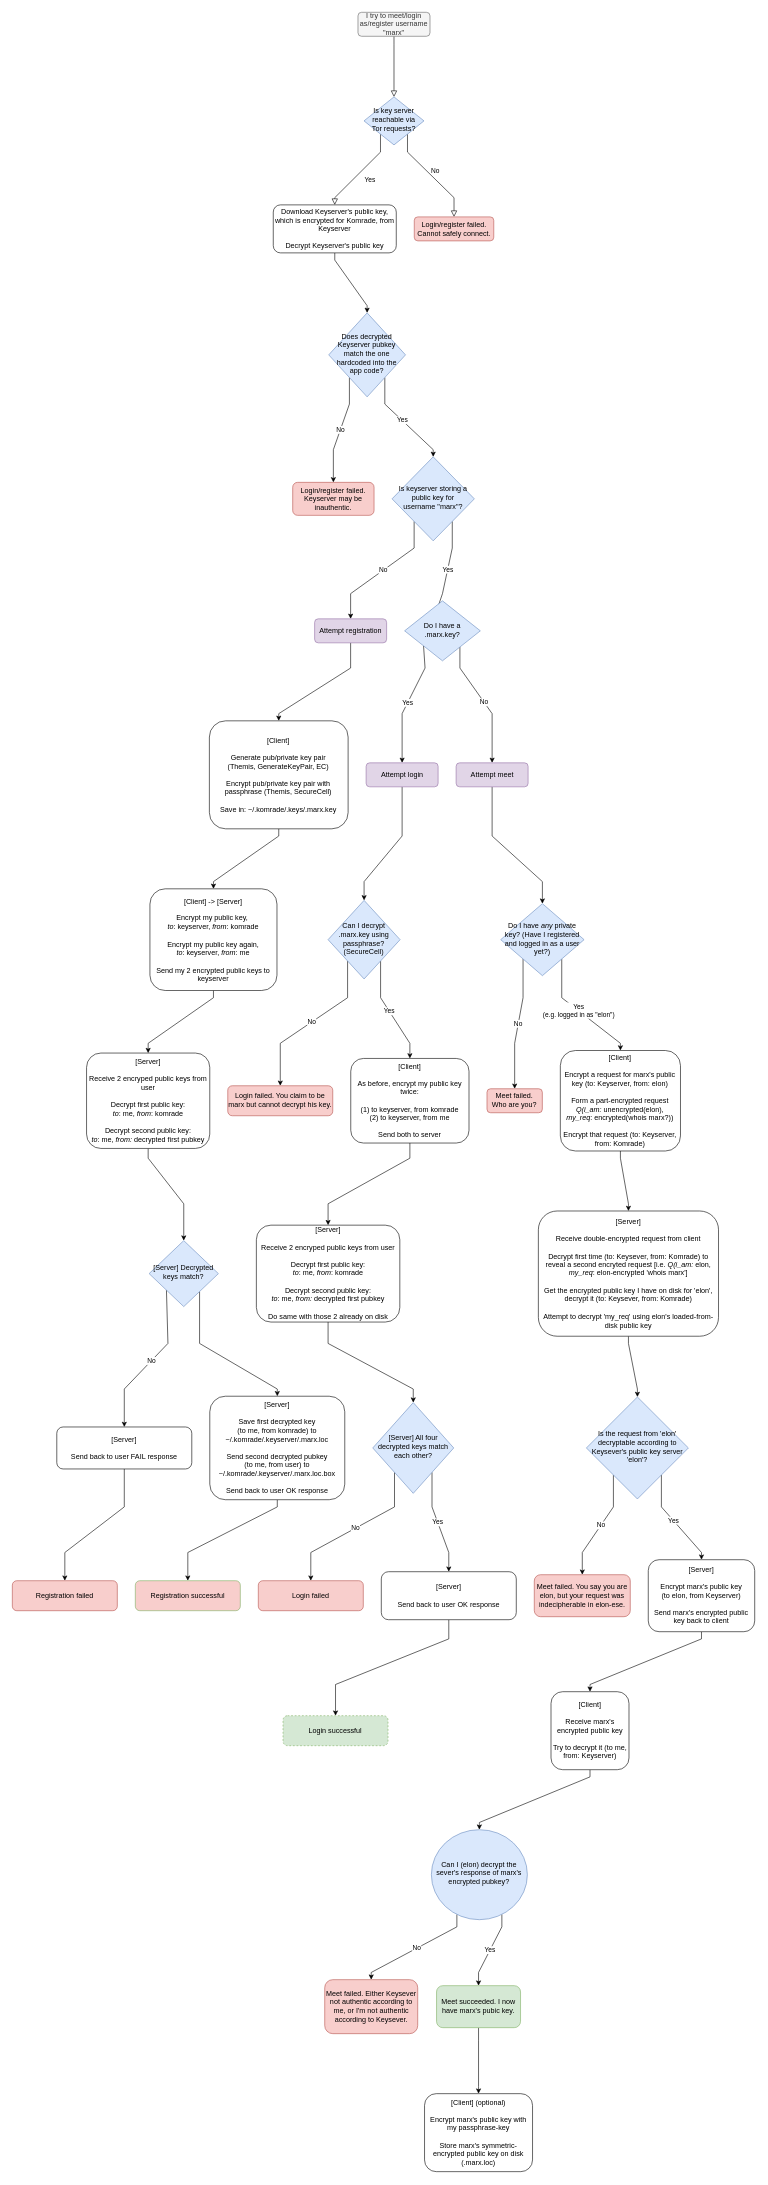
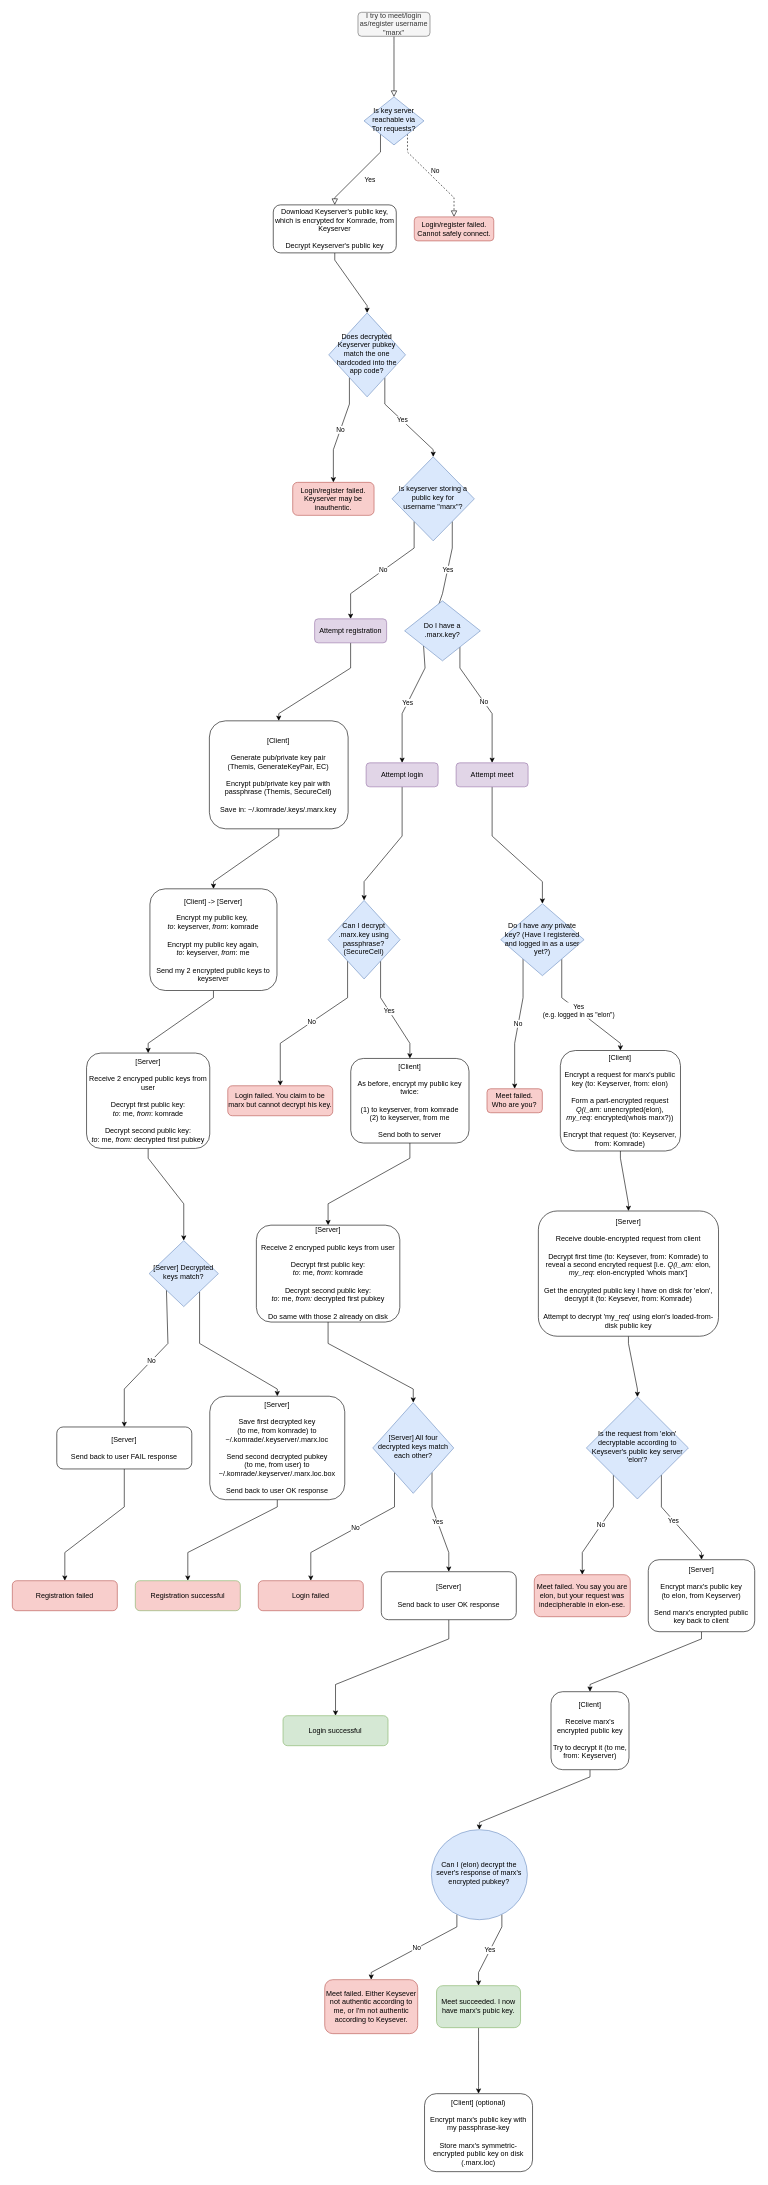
(428, 172) -> (428, 172)
(336, 1731) -> (336, 1731)
